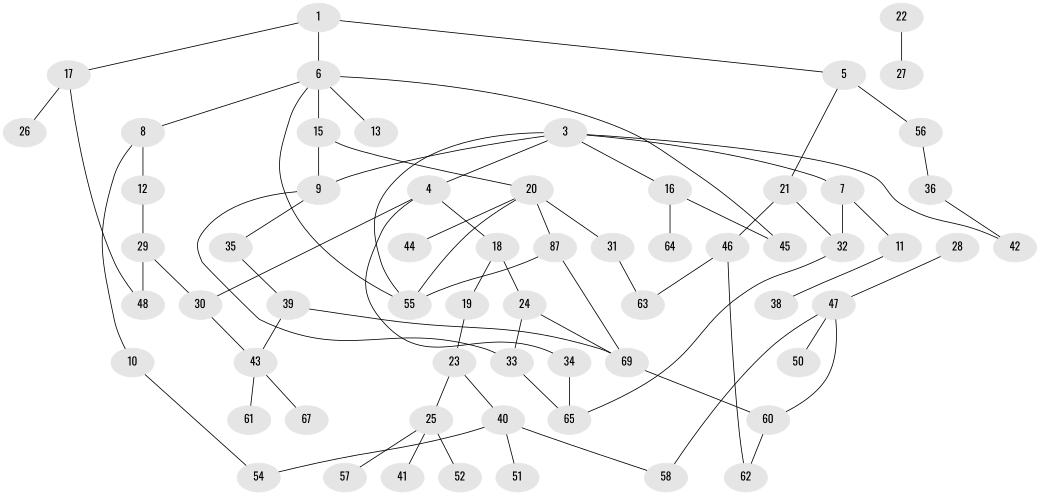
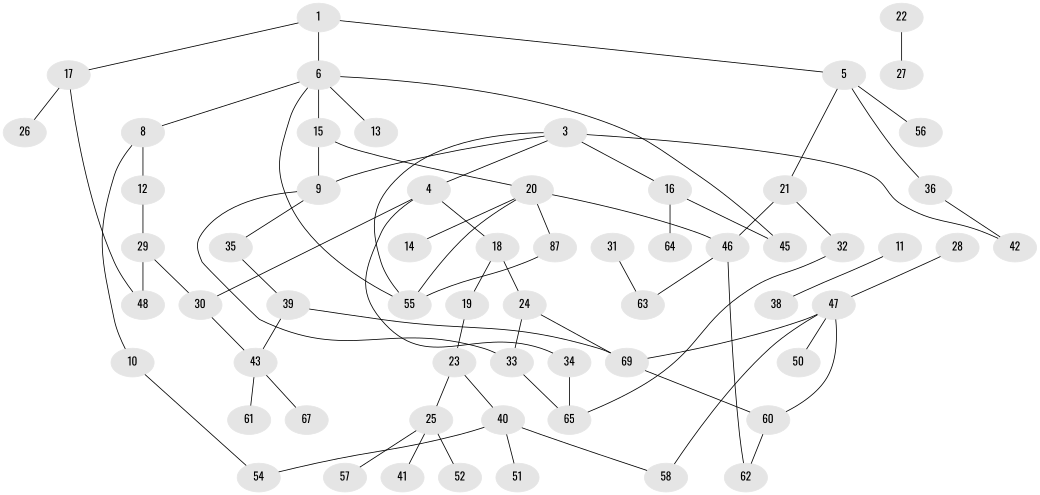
(926, 161) -> (883, 135)
(843, 190) -> none
(572, 219) -> (632, 213)
(410, 248) -> (410, 248)
(591, 305) -> (738, 339)
